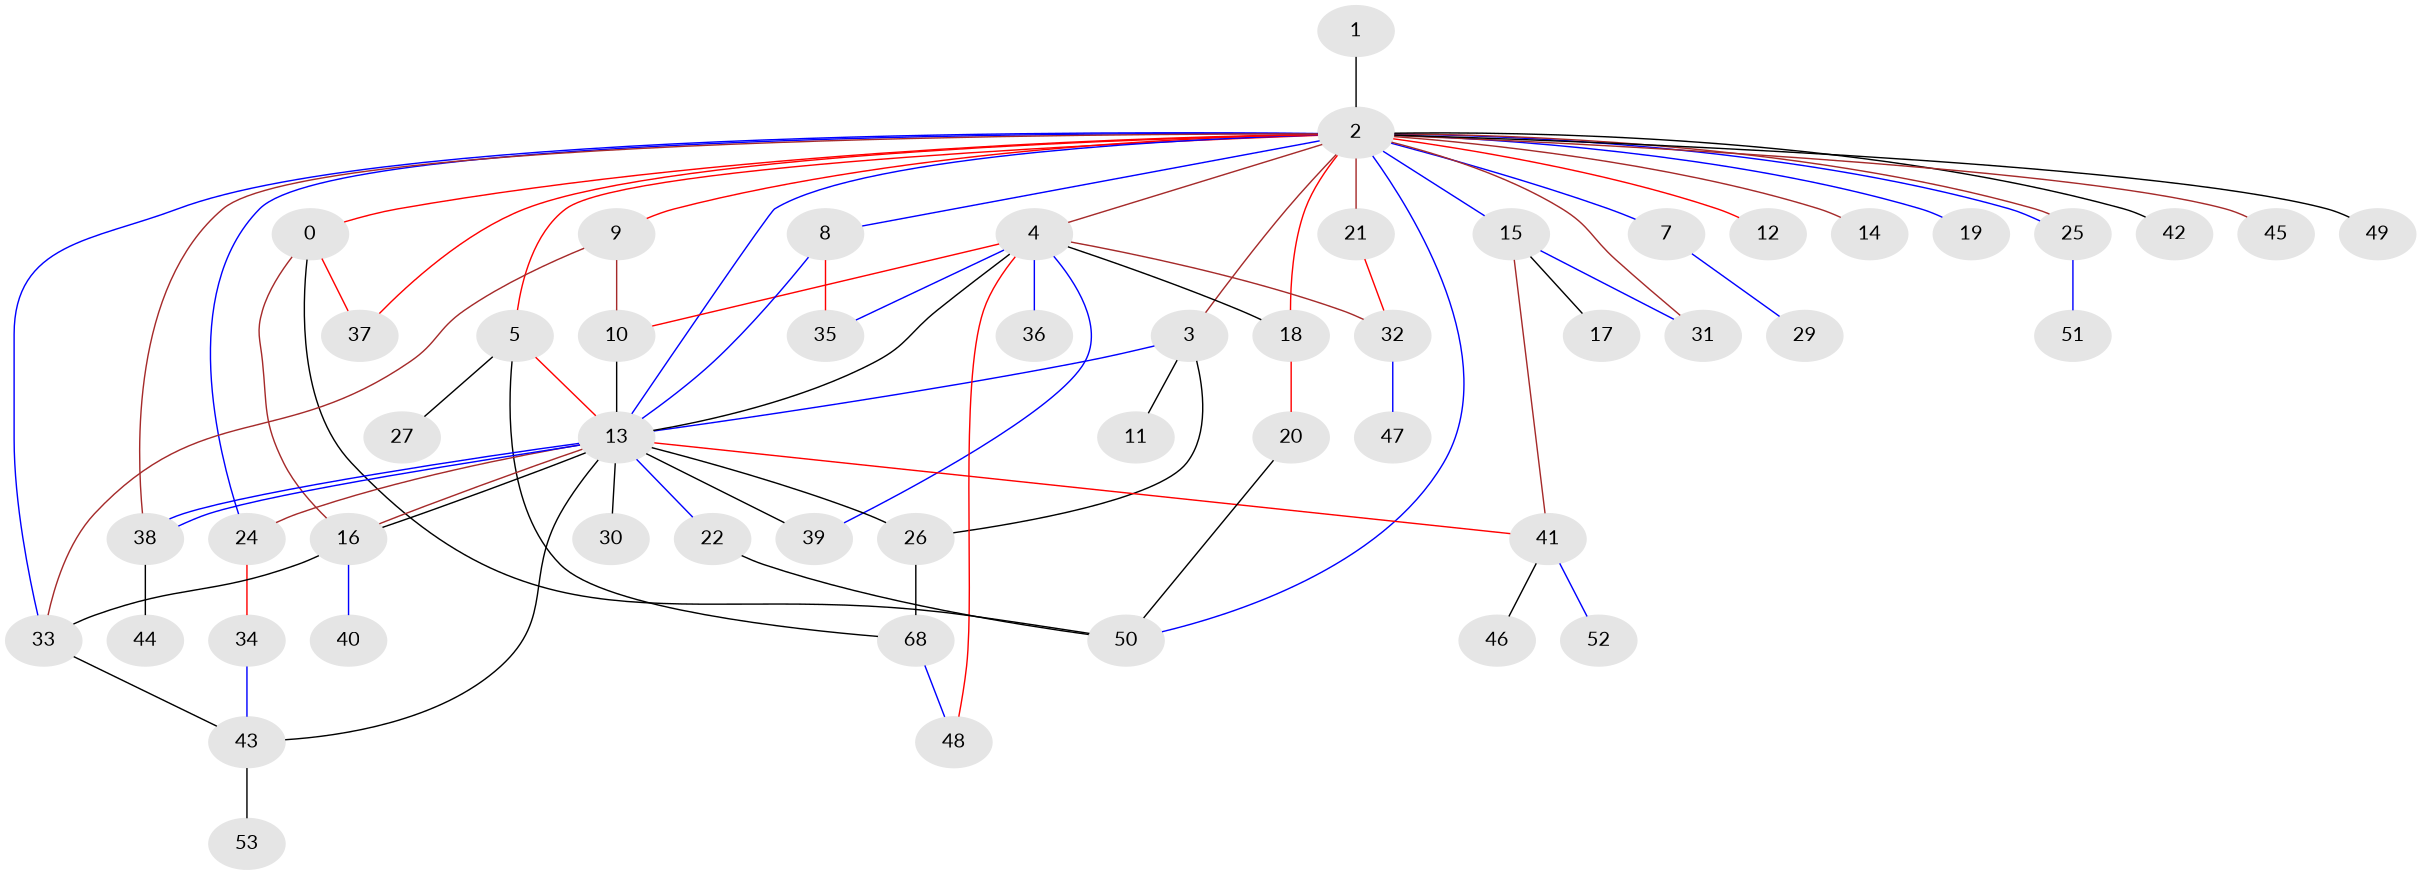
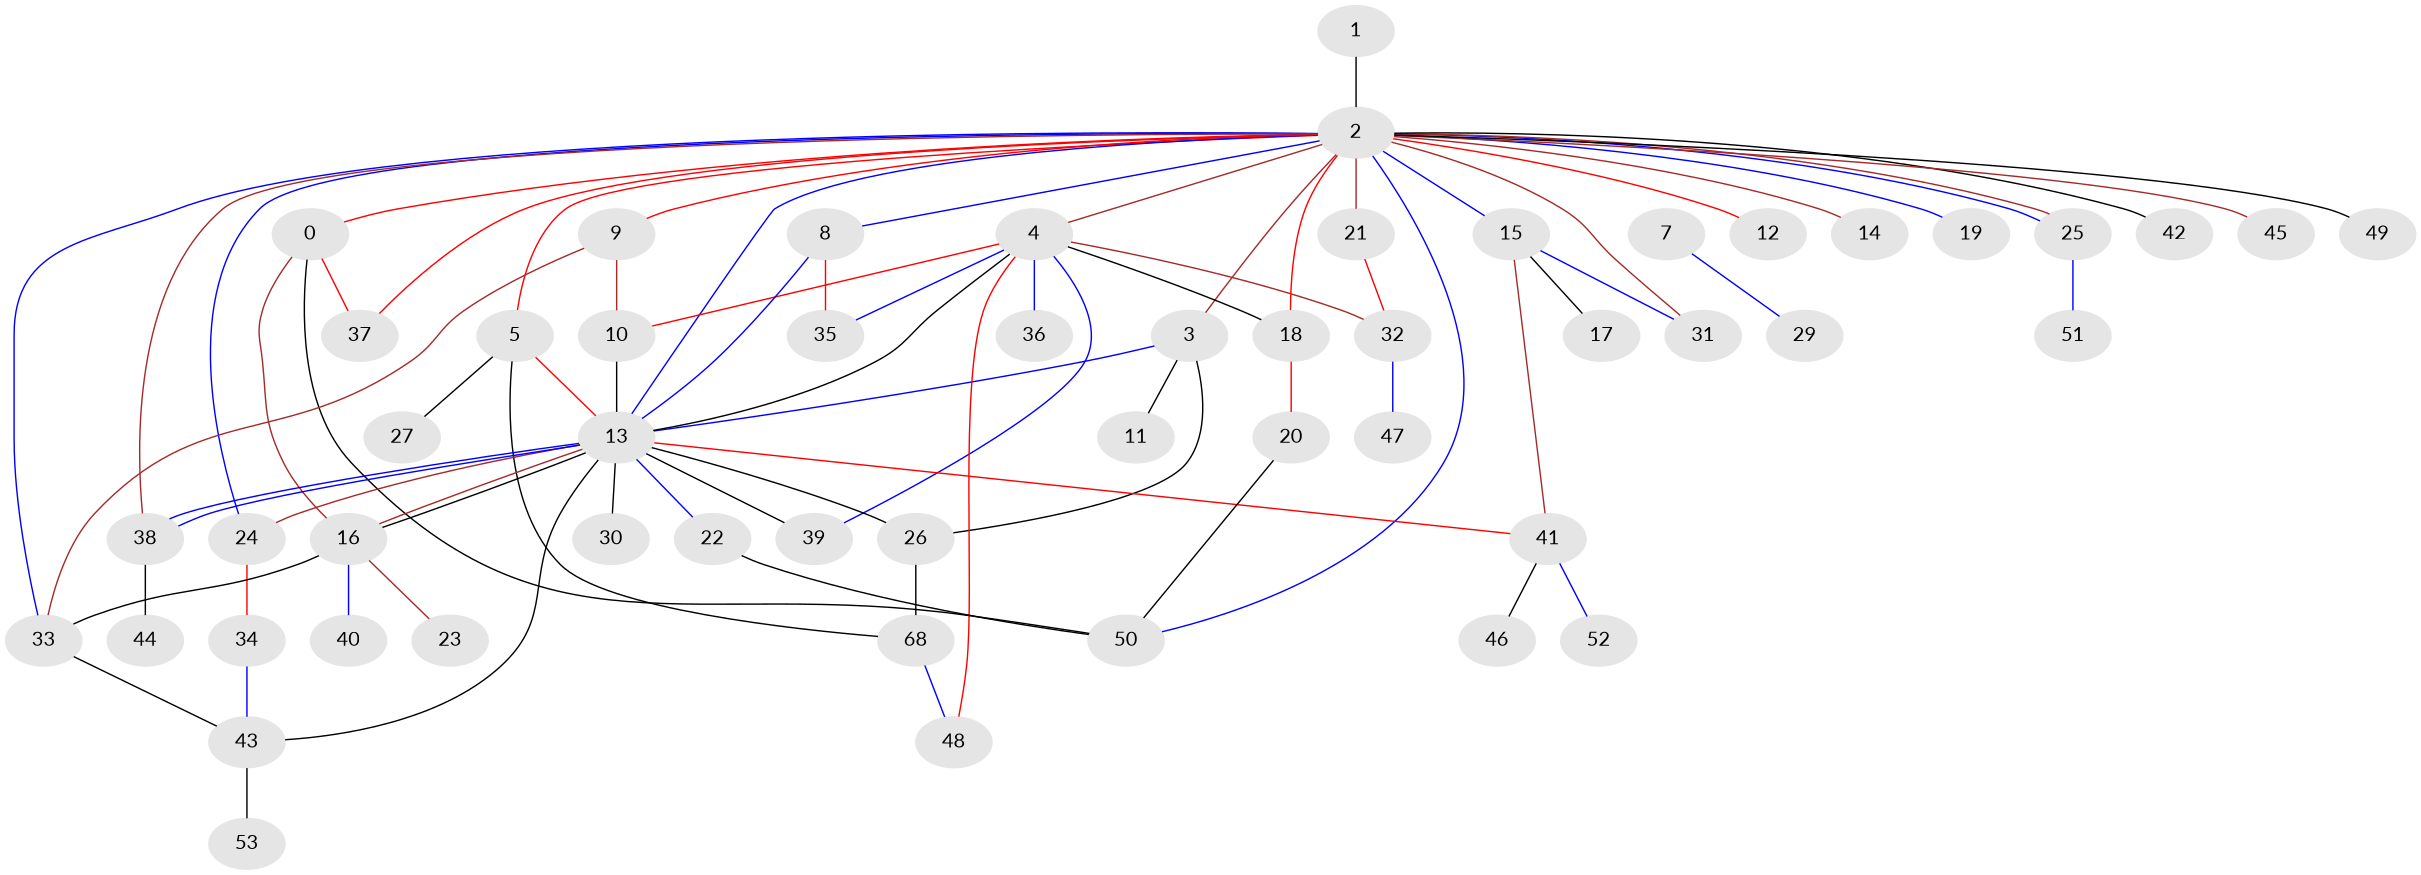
(1539, 186) -> none
none -> (450, 641)
